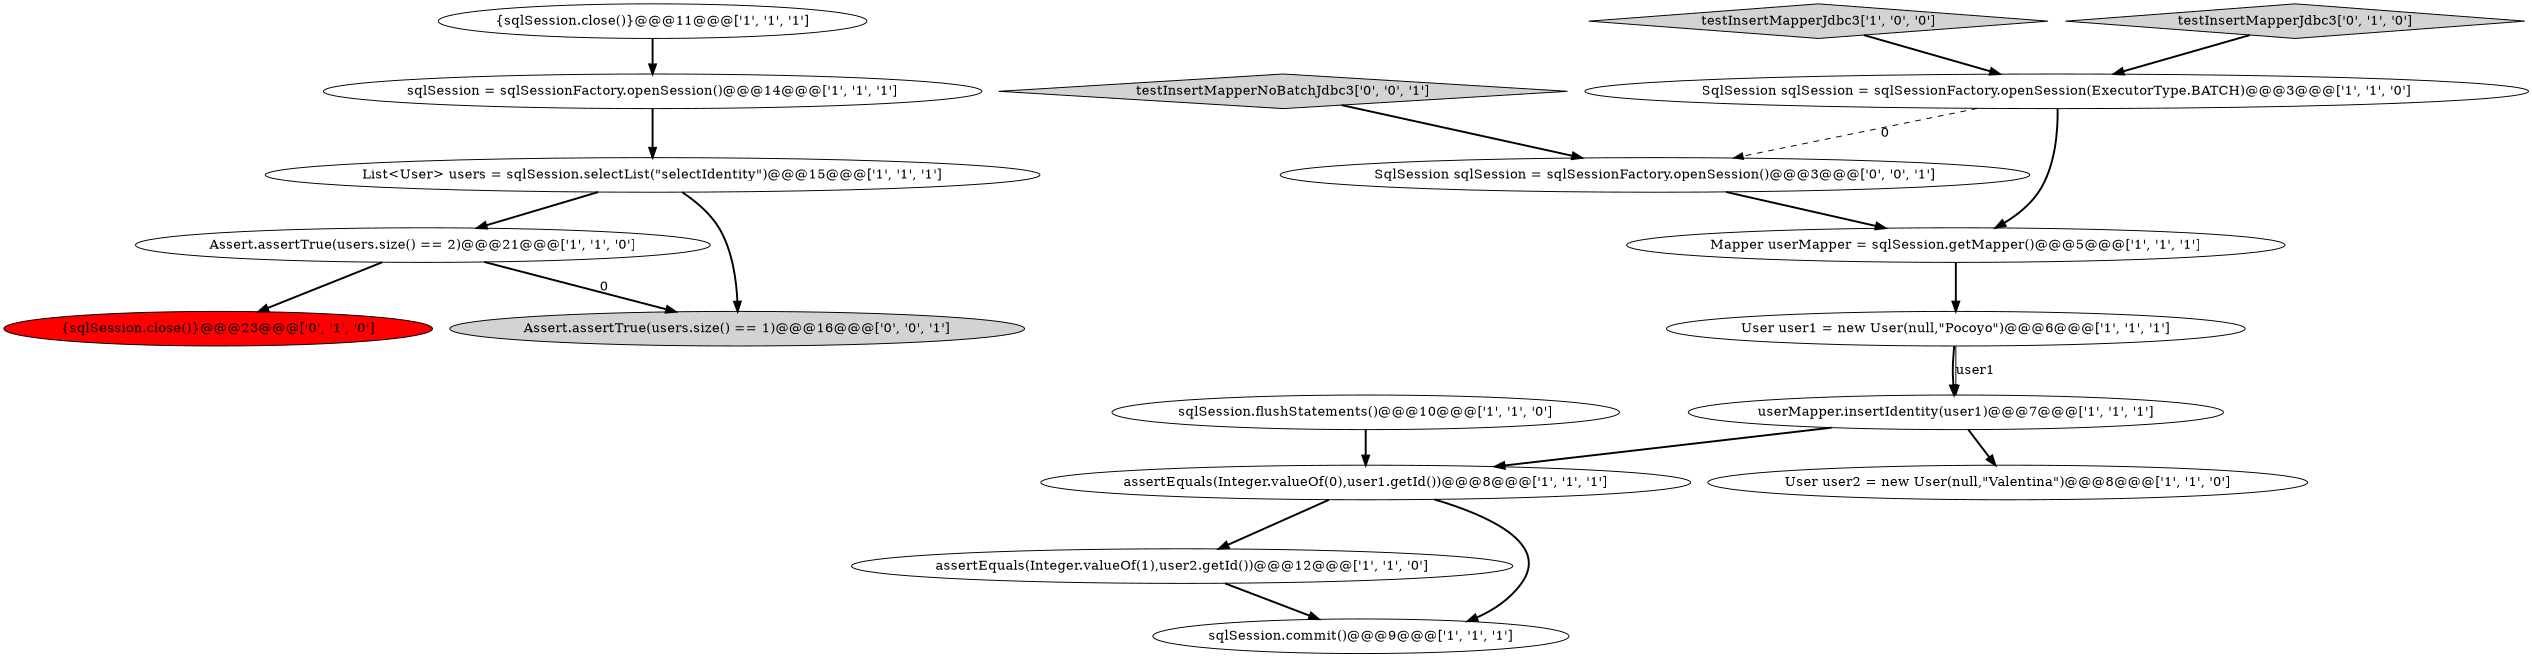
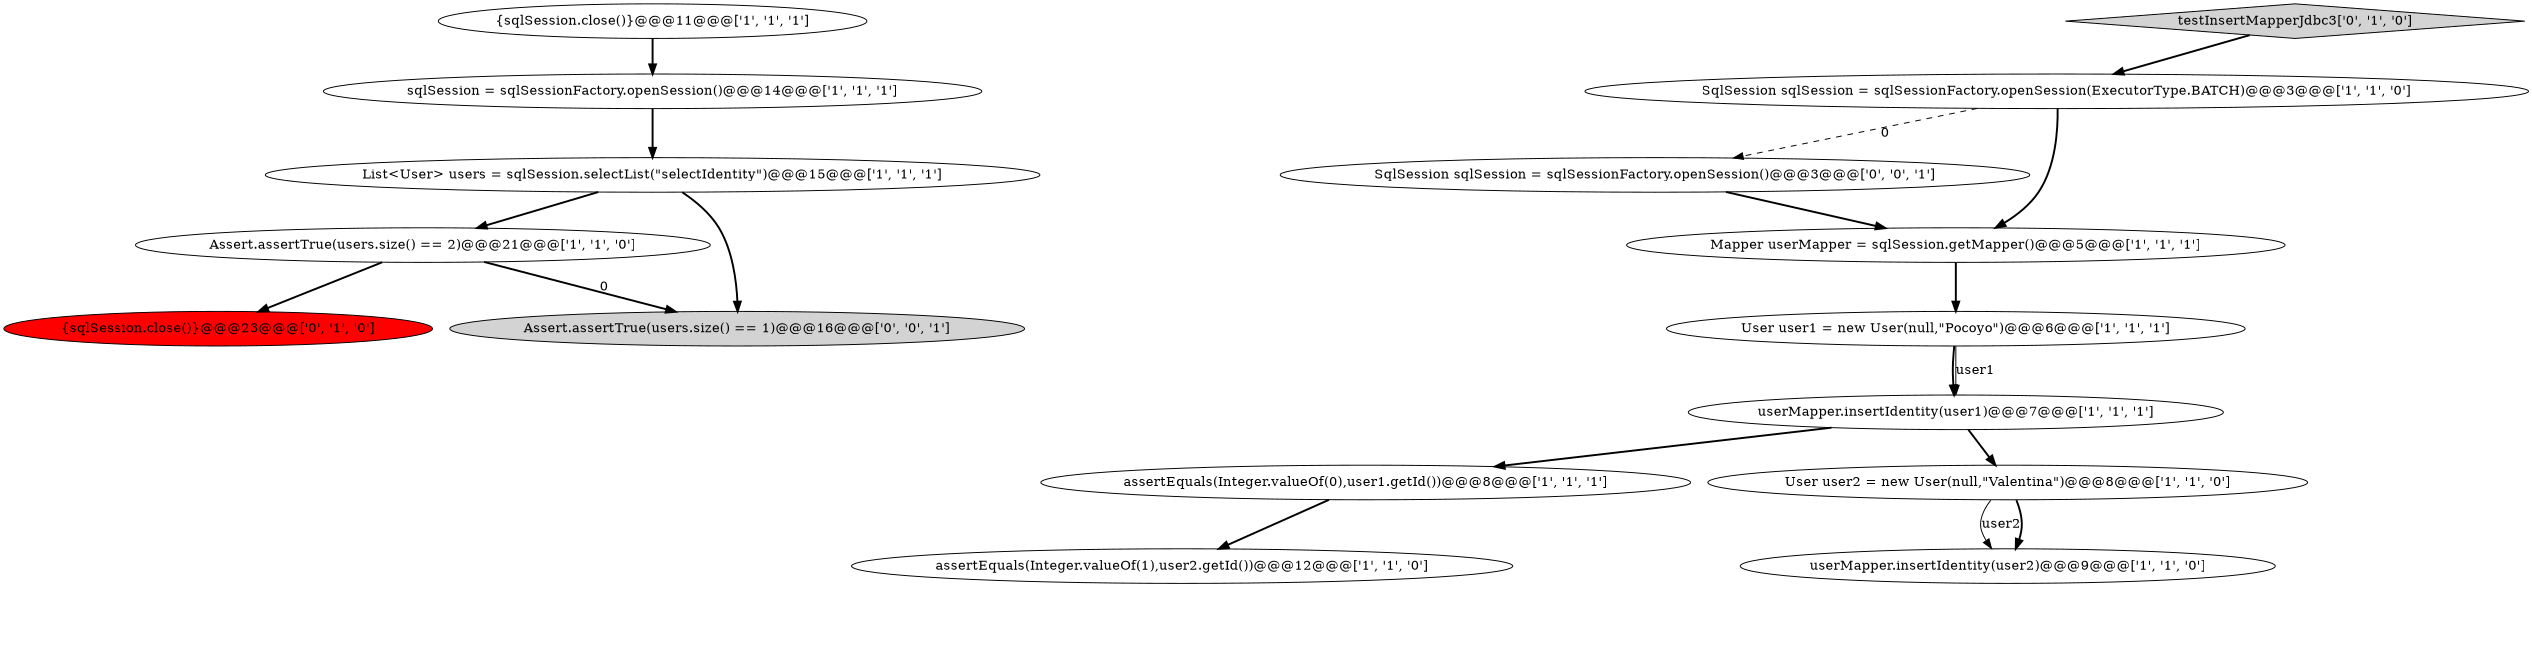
(1818, 21) -> none
(1283, 91) -> none
(1366, 412) -> none
none -> (2008, 566)
(1361, 636) -> none
